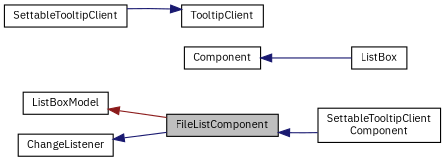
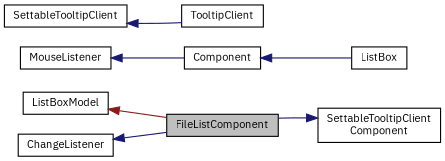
(149, 9) -> (160, 23)
none -> (66, 58)
(304, 133) -> (292, 118)
